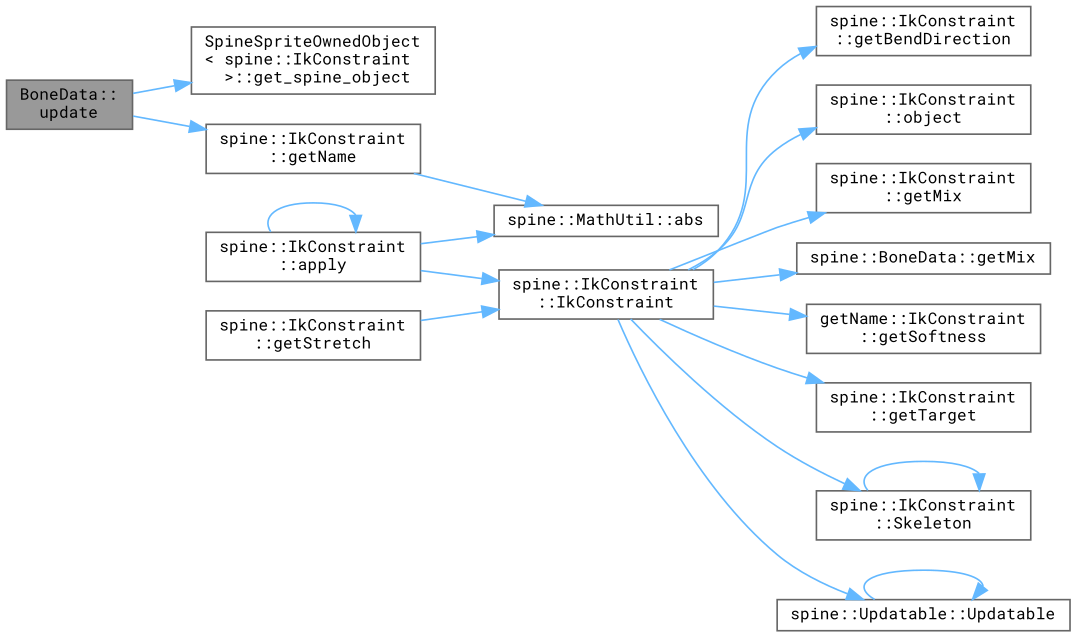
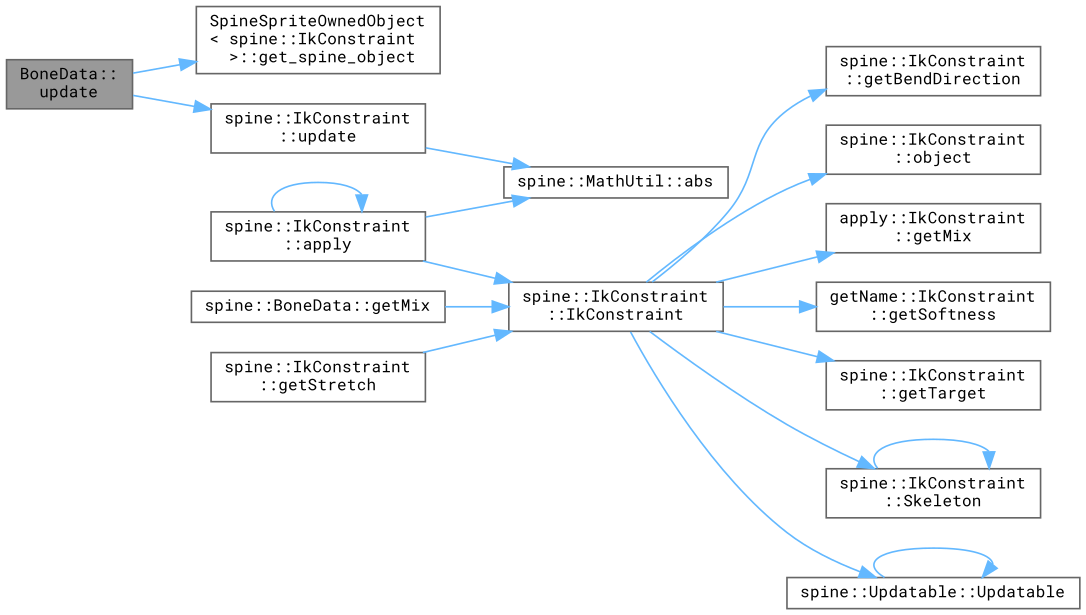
(313, 149) -> (318, 128)
(924, 188) -> (933, 228)
(747, 279) -> (469, 307)
